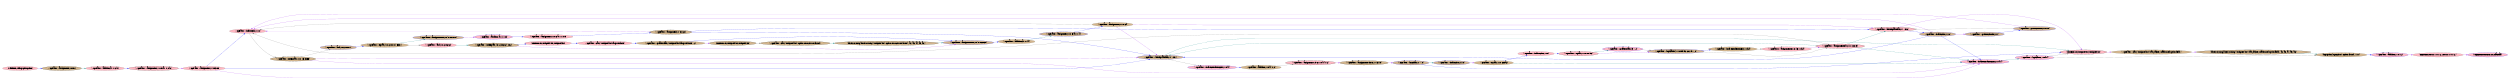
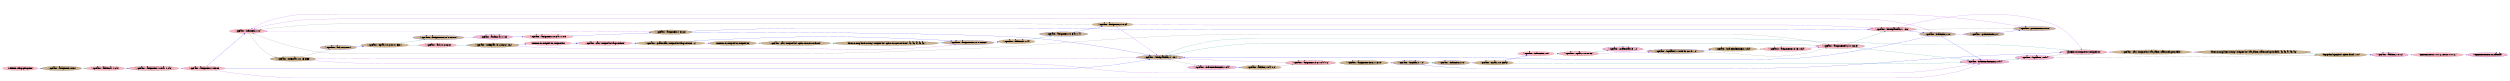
(1337, 63) -> (1233, 61)
